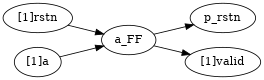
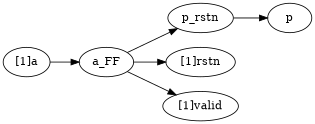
none -> (290, 18)
(82, 29) -> (145, 62)
